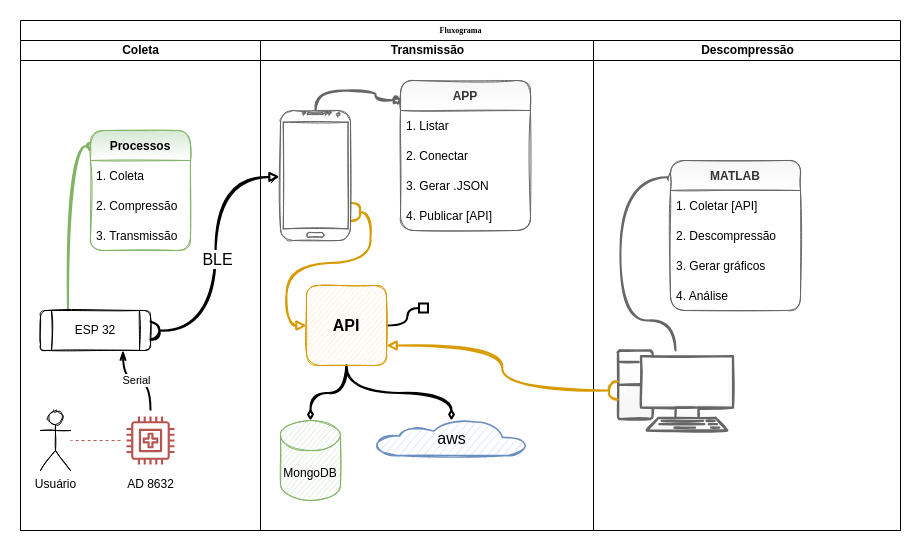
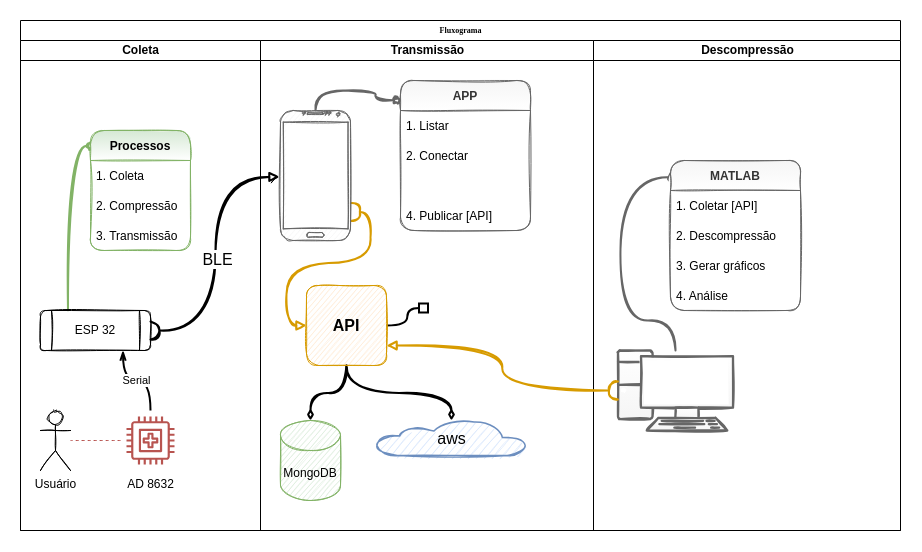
(466, 186) -> none
